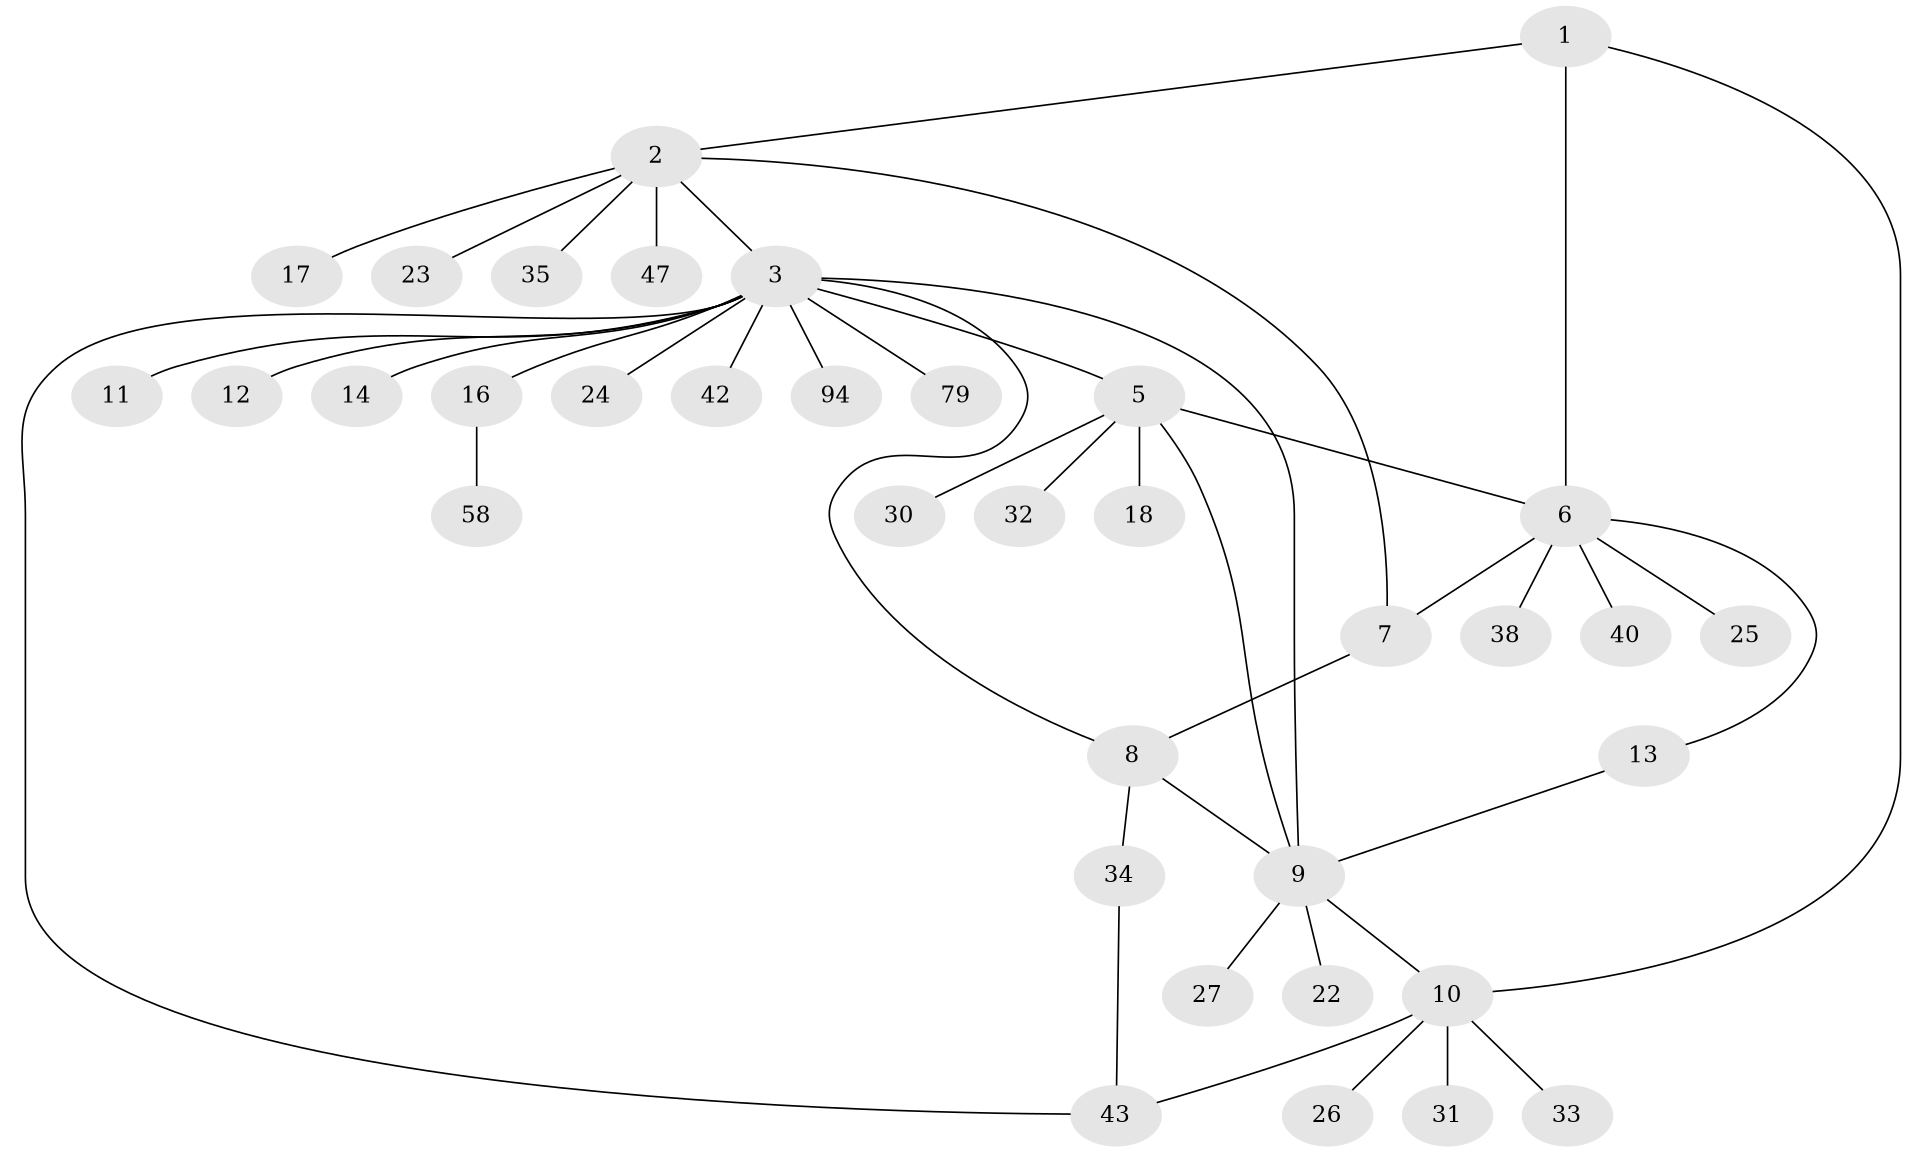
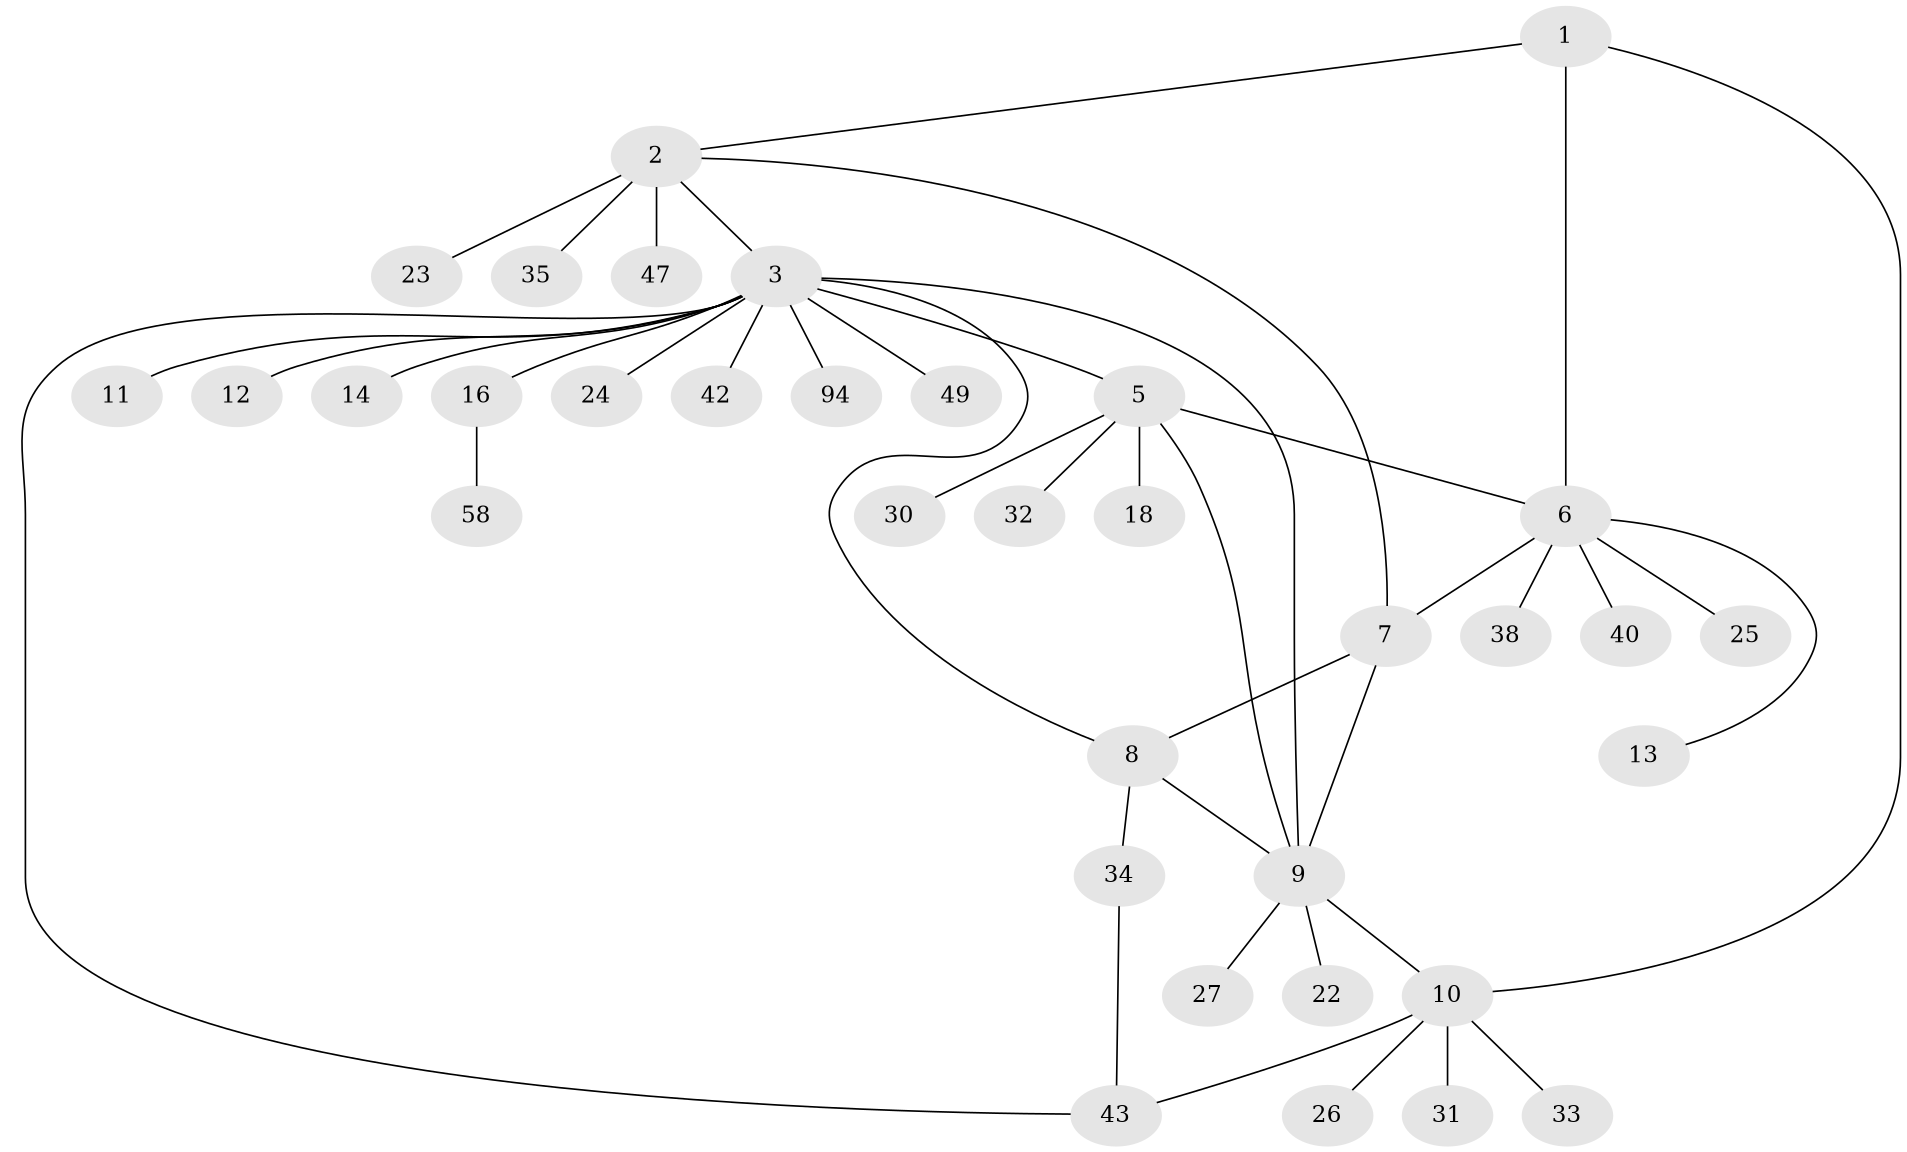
(297, 276) -> none
(956, 396) -> (956, 396)
(1471, 816) -> (1343, 756)
